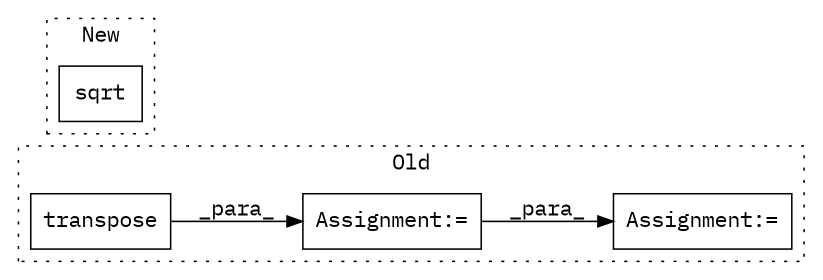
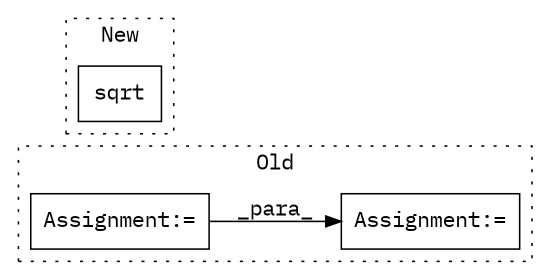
(101, 221) -> none
